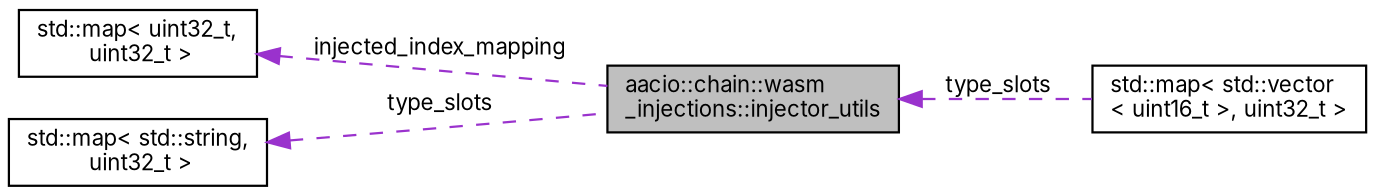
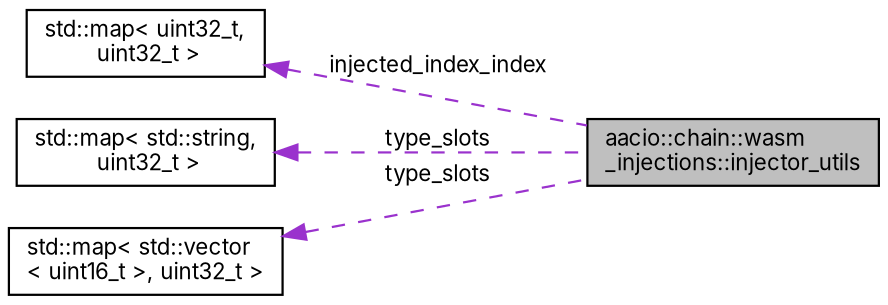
(437, 49) -> (435, 67)
(1007, 99) -> (446, 206)
